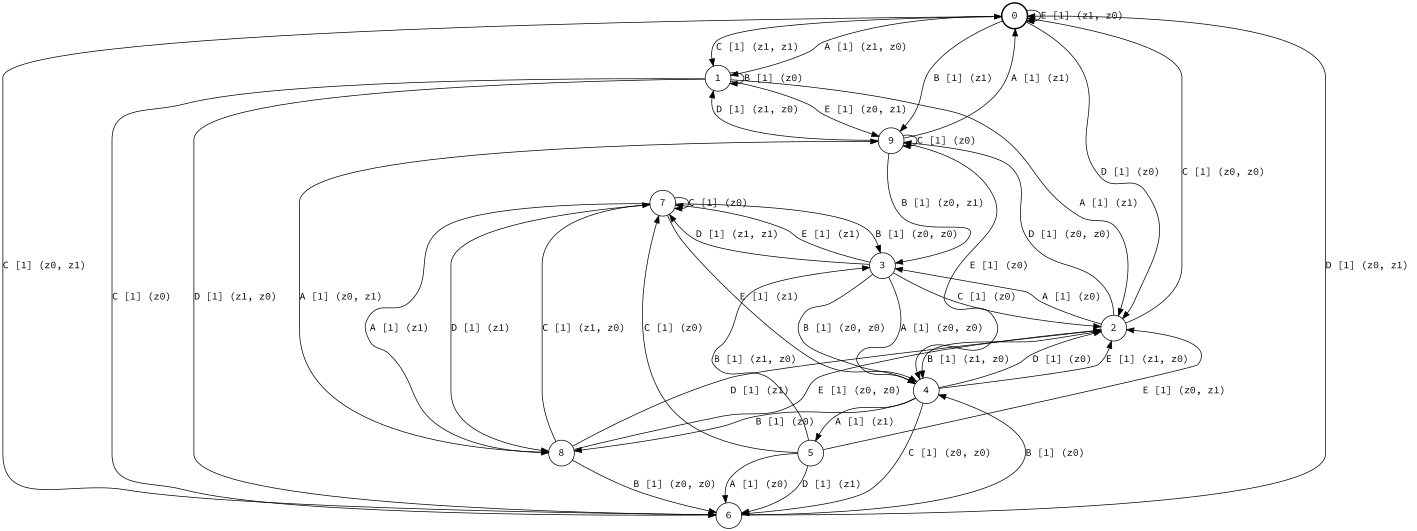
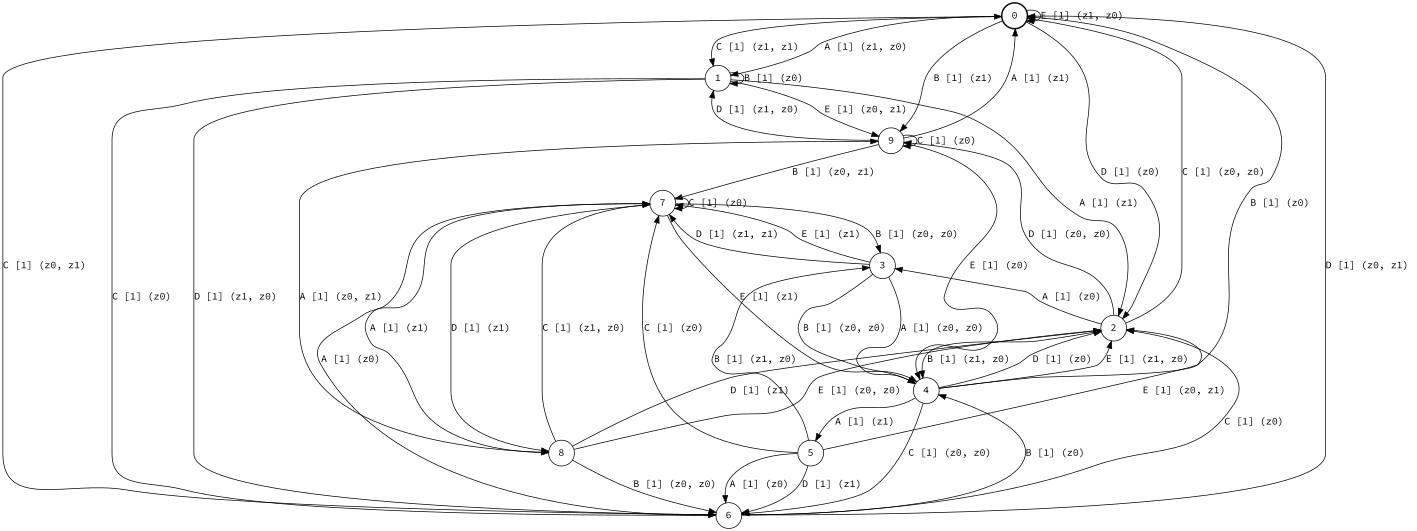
(941, 227) -> (780, 170)
(1000, 313) -> (1067, 474)
none -> (332, 379)
(740, 421) -> (1231, 233)
